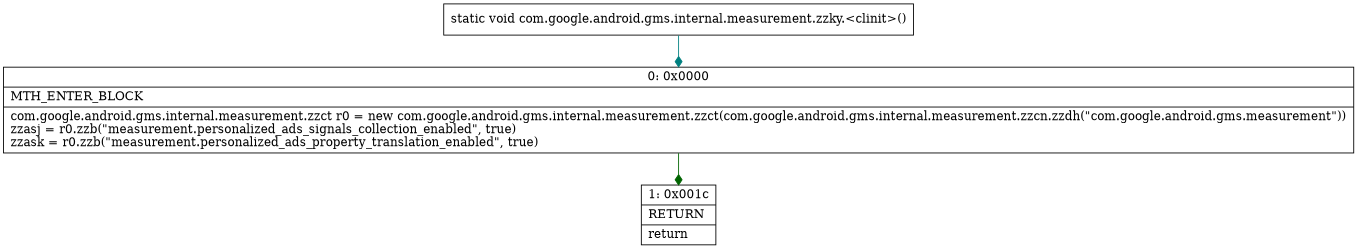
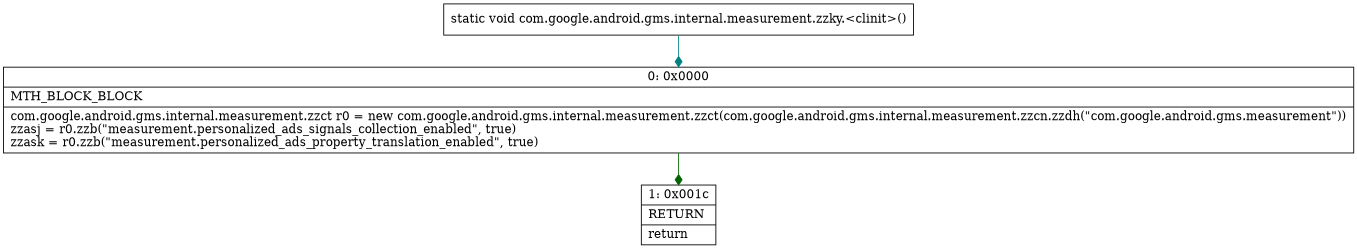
(77, 97) -> (77, 97)
